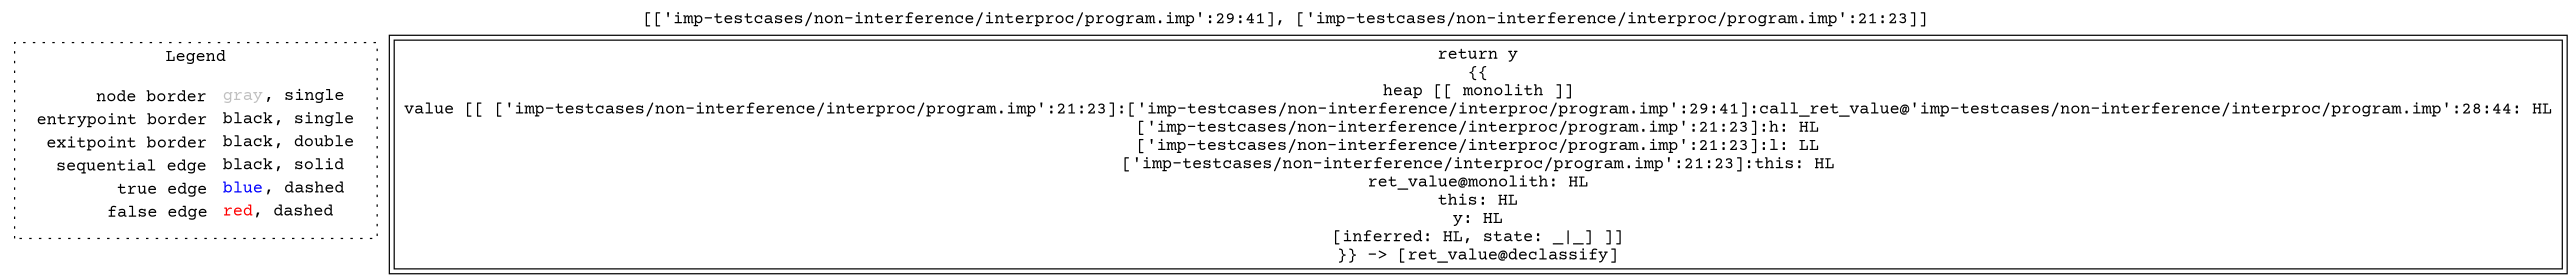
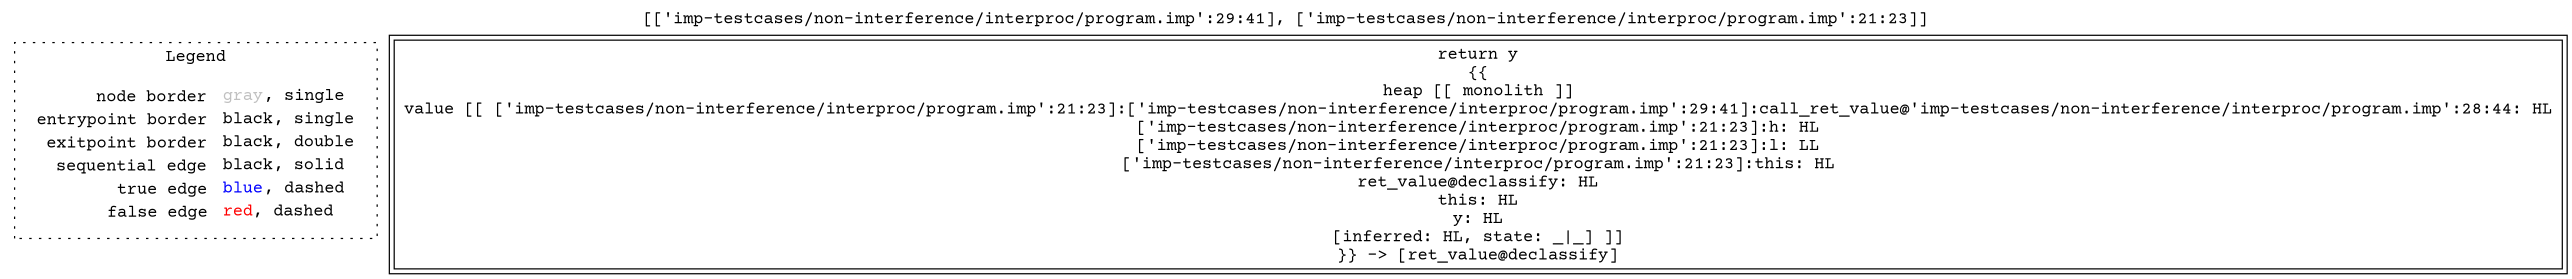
(1478, 181) -> (1478, 181)
